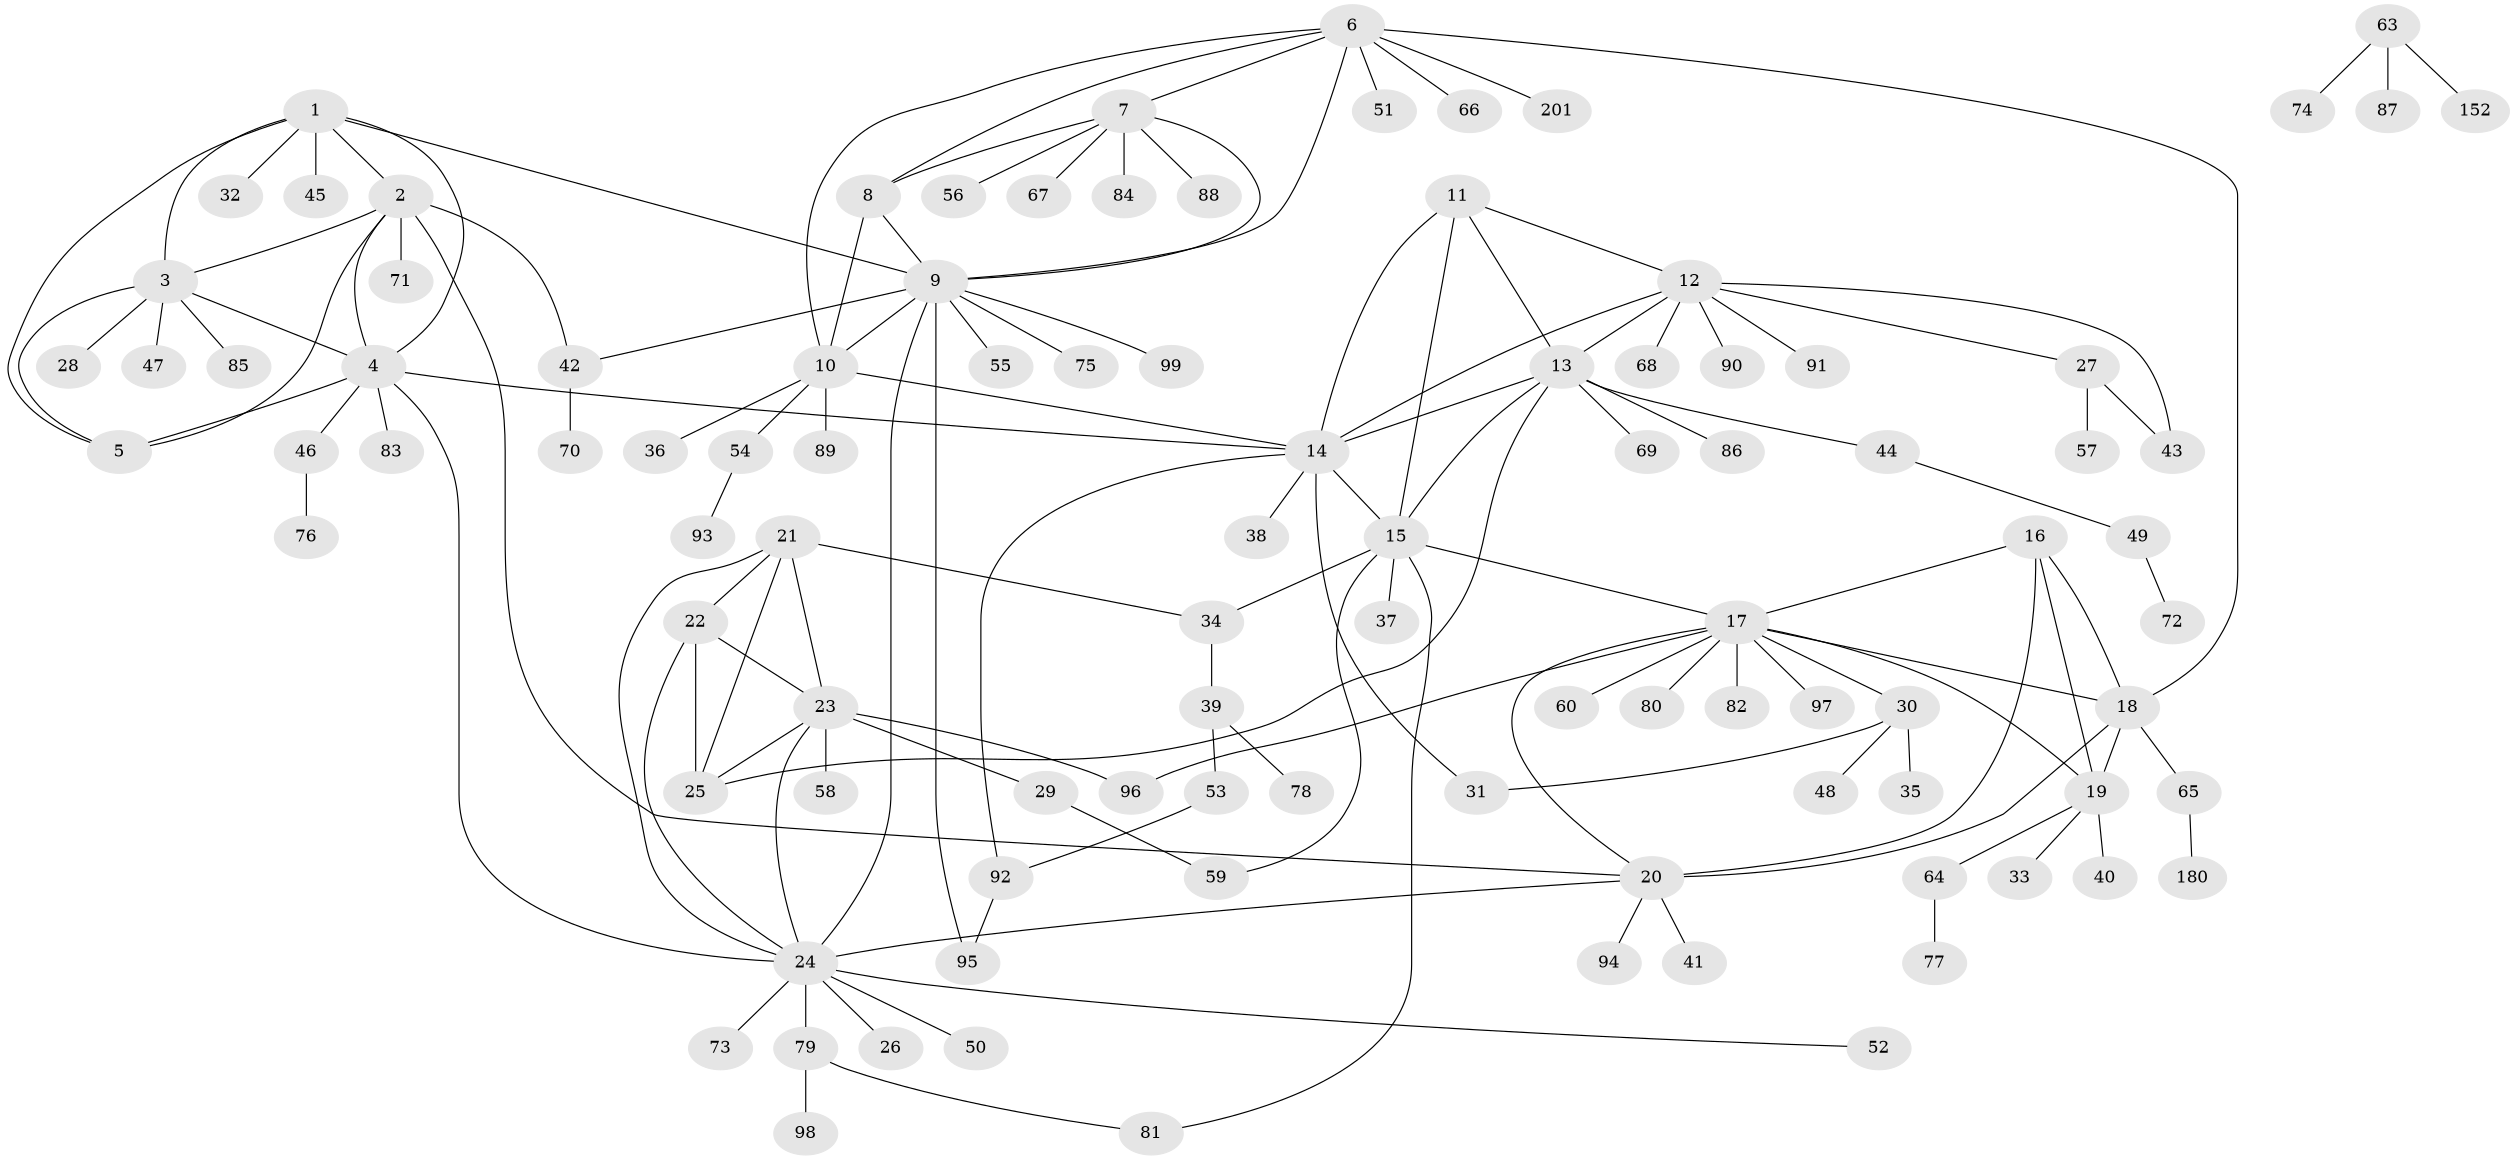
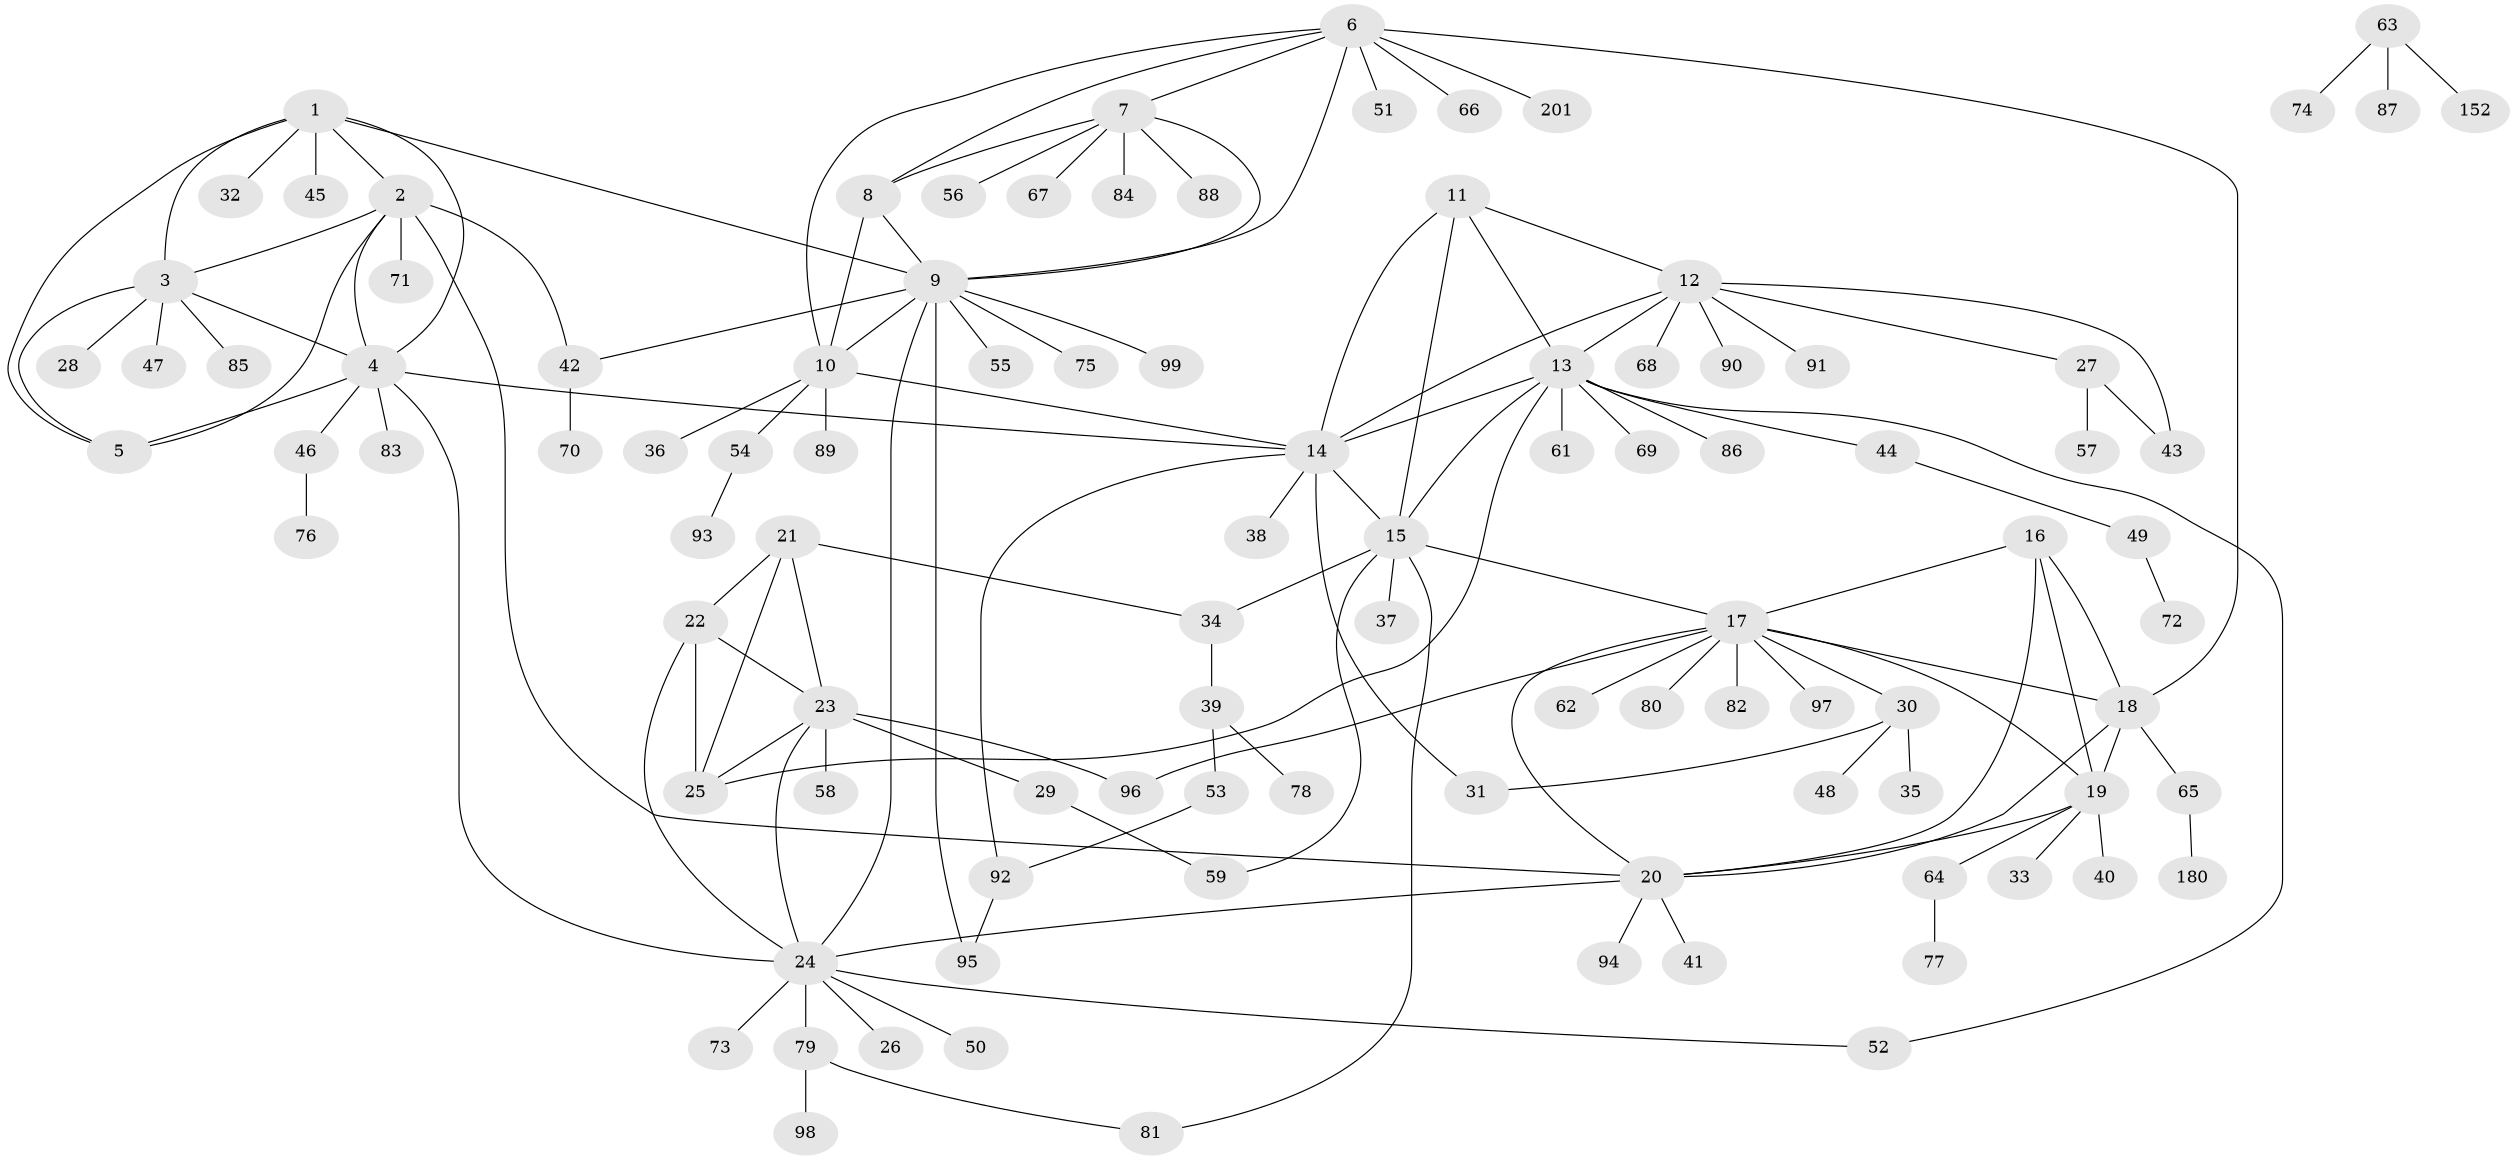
none -> (1562, 452)
none -> (2271, 577)
(1567, 708) -> (1567, 708)
(626, 748) -> none
none -> (1879, 850)
